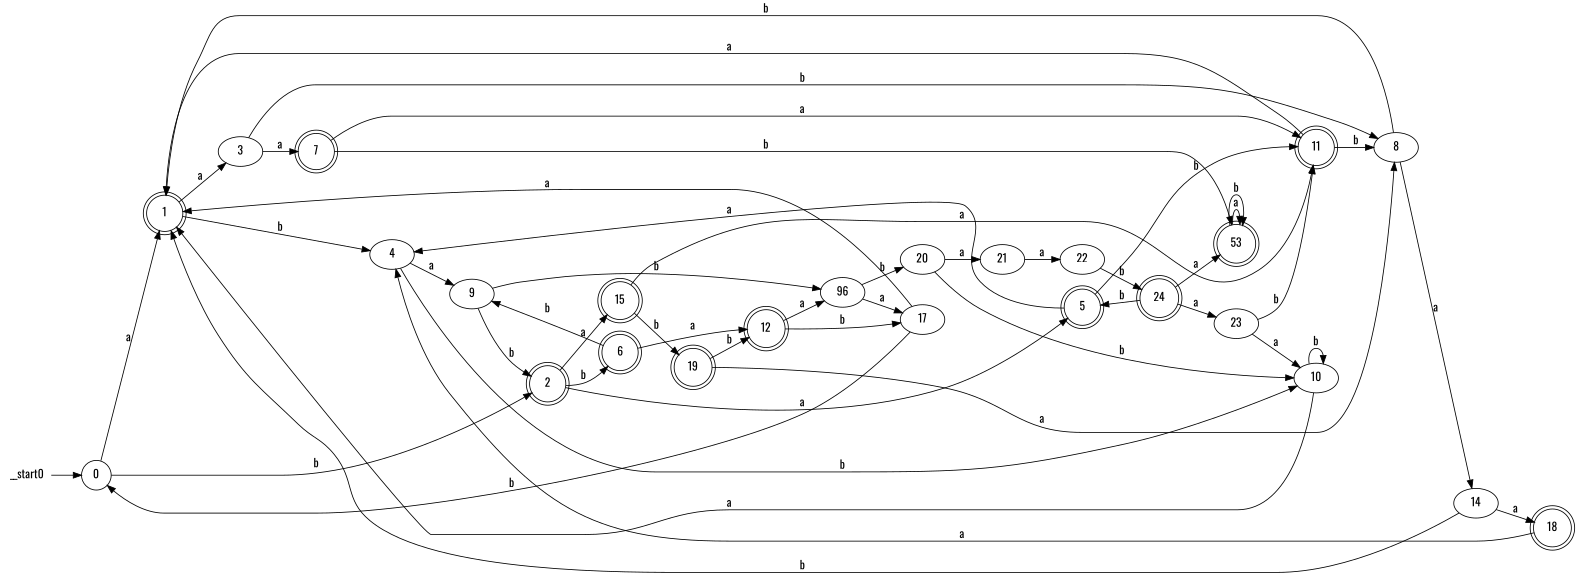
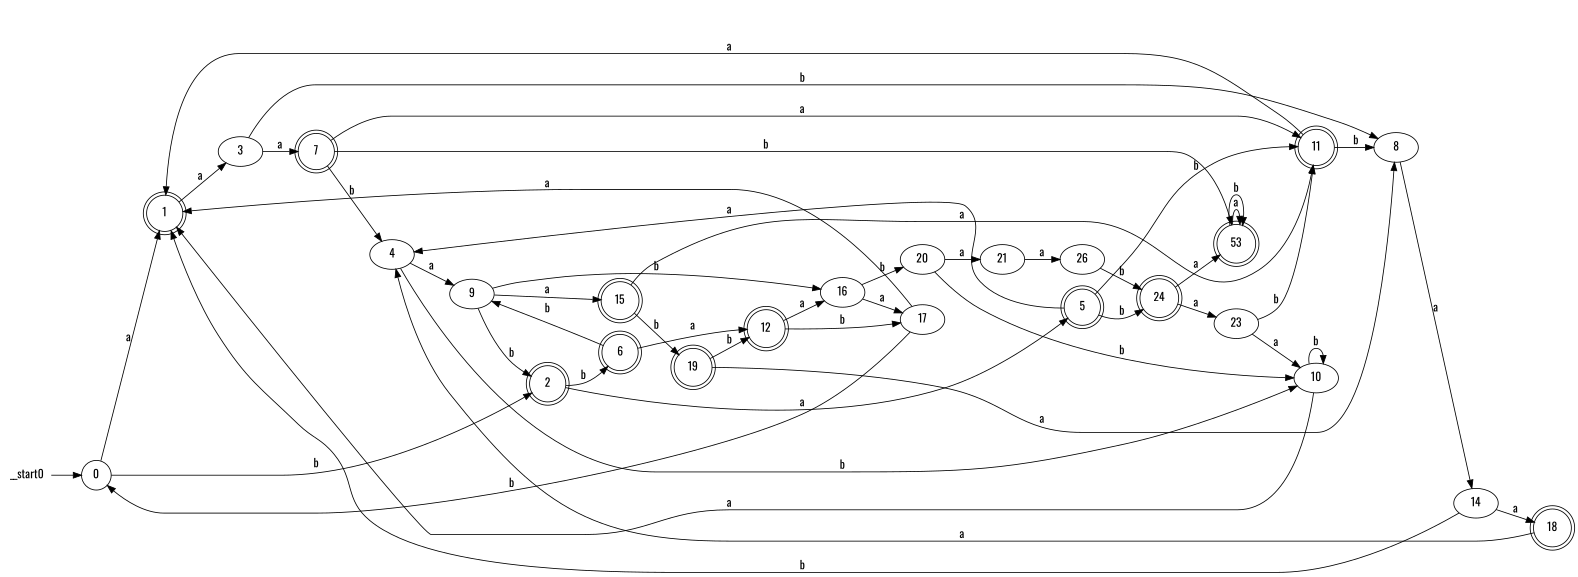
(755, 16) -> none
(272, 233) -> (355, 204)
(1082, 259) -> (1082, 259)
(843, 292) -> (843, 292)
(1124, 302) -> (1118, 319)
(581, 346) -> (544, 297)
